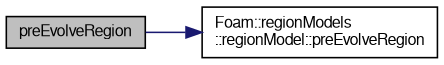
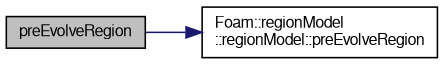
(320, 32) -> (320, 32)
